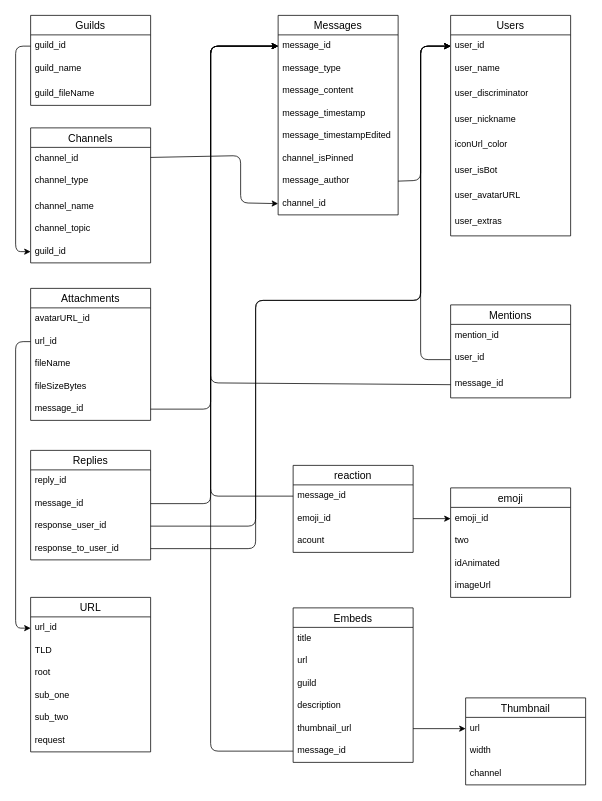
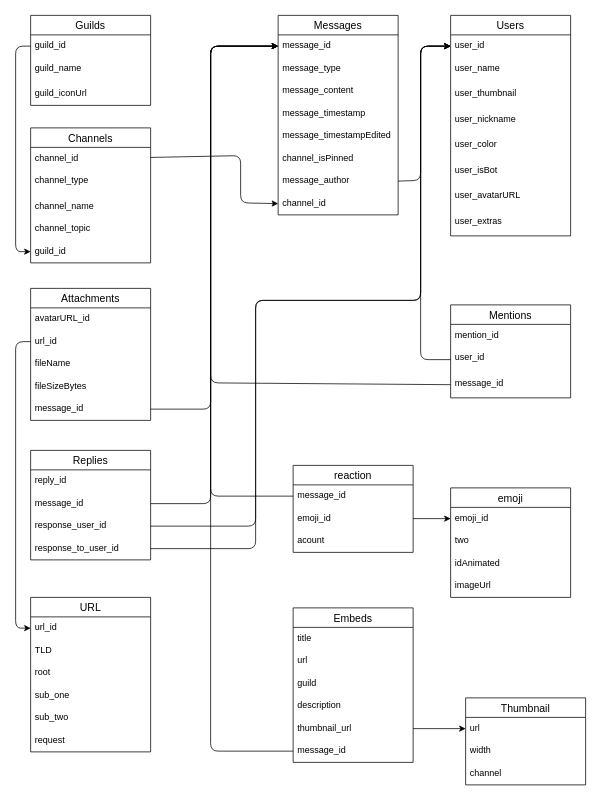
(65, 93) -> (63, 93)
(496, 93) -> (487, 93)
(484, 144) -> (479, 144)
